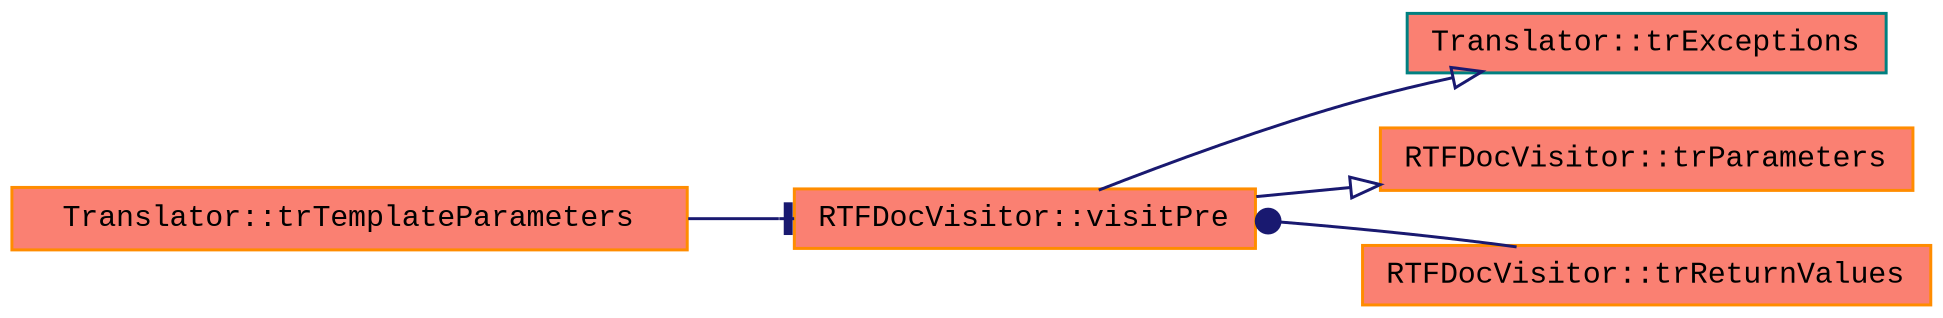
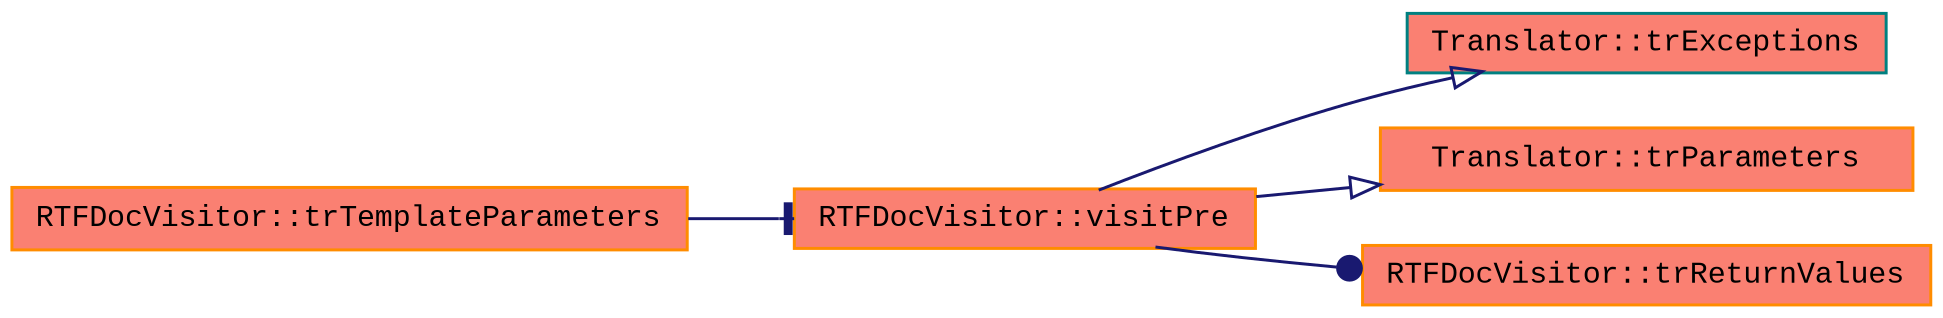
(1647, 159) -> (1647, 159)
(350, 219) -> (350, 219)
(1399, 233) -> (1246, 258)
